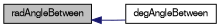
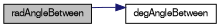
(113, 20) -> (104, 7)
